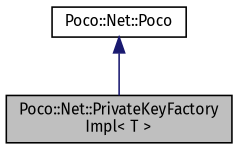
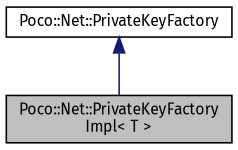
(119, 22) -> (119, 22)
